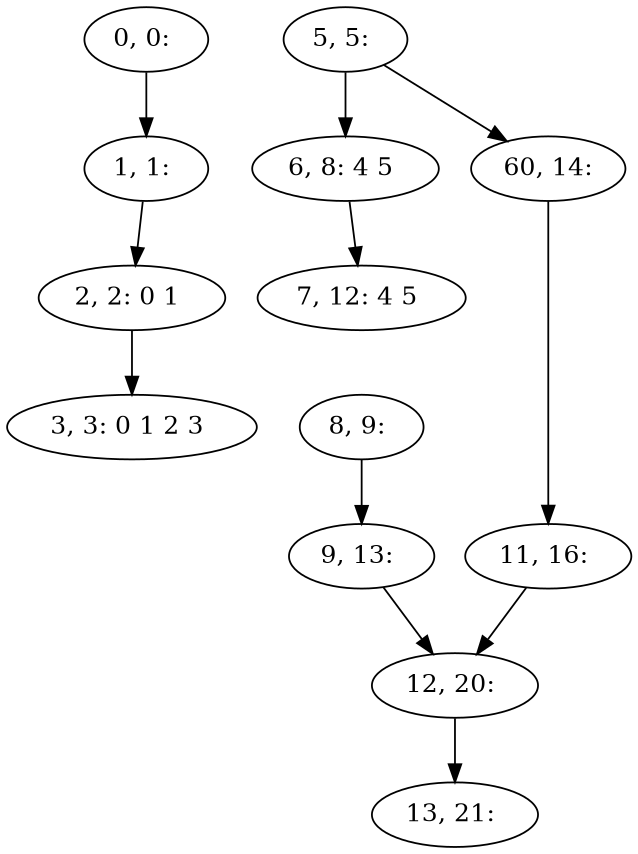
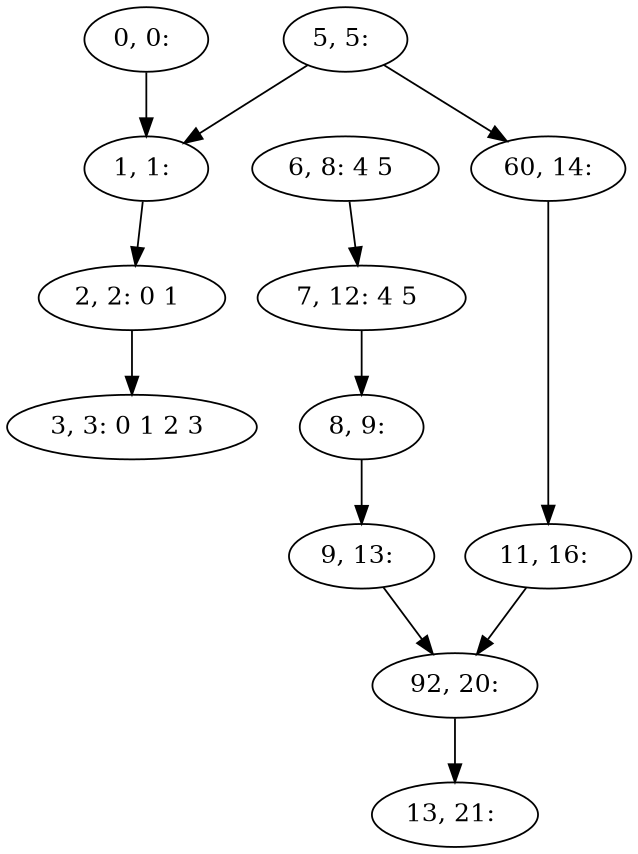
(346, 95) -> (254, 99)
none -> (362, 354)
(455, 685) -> (455, 685)
